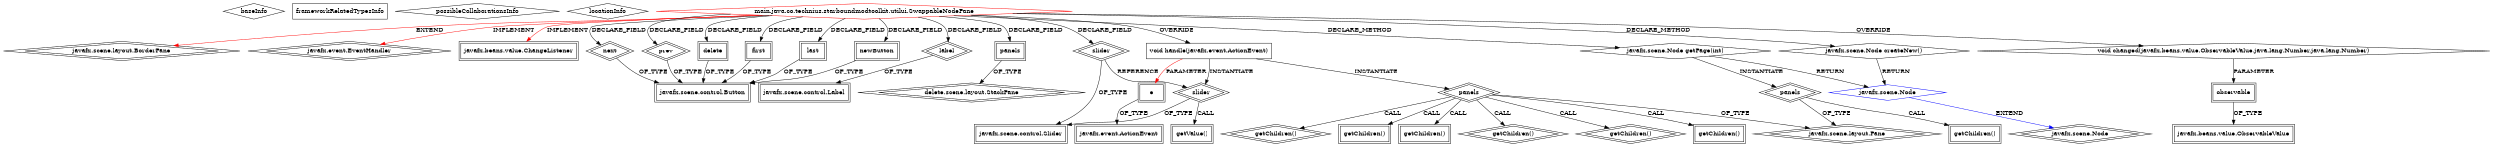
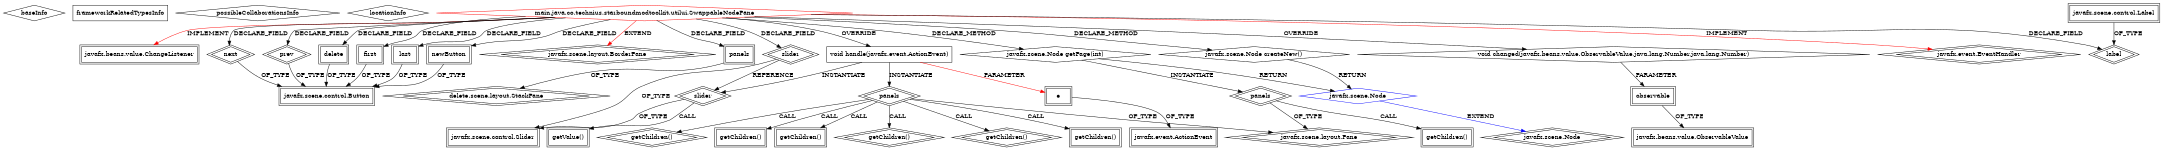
(887, 69) -> (2114, 32)
